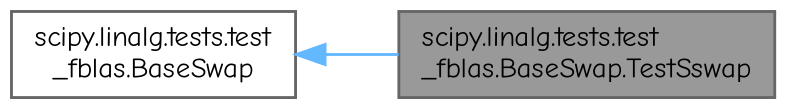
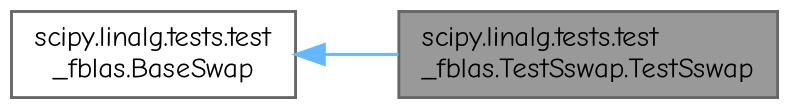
(587, 55) -> (588, 55)
